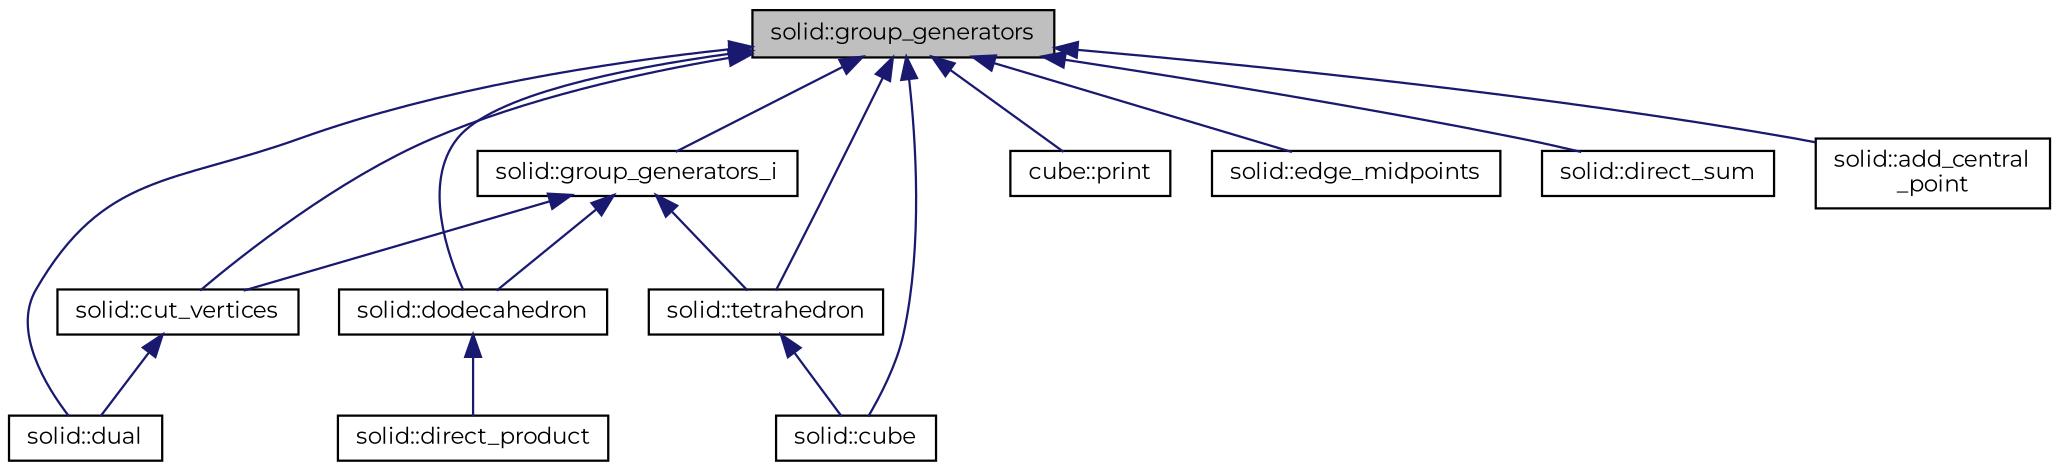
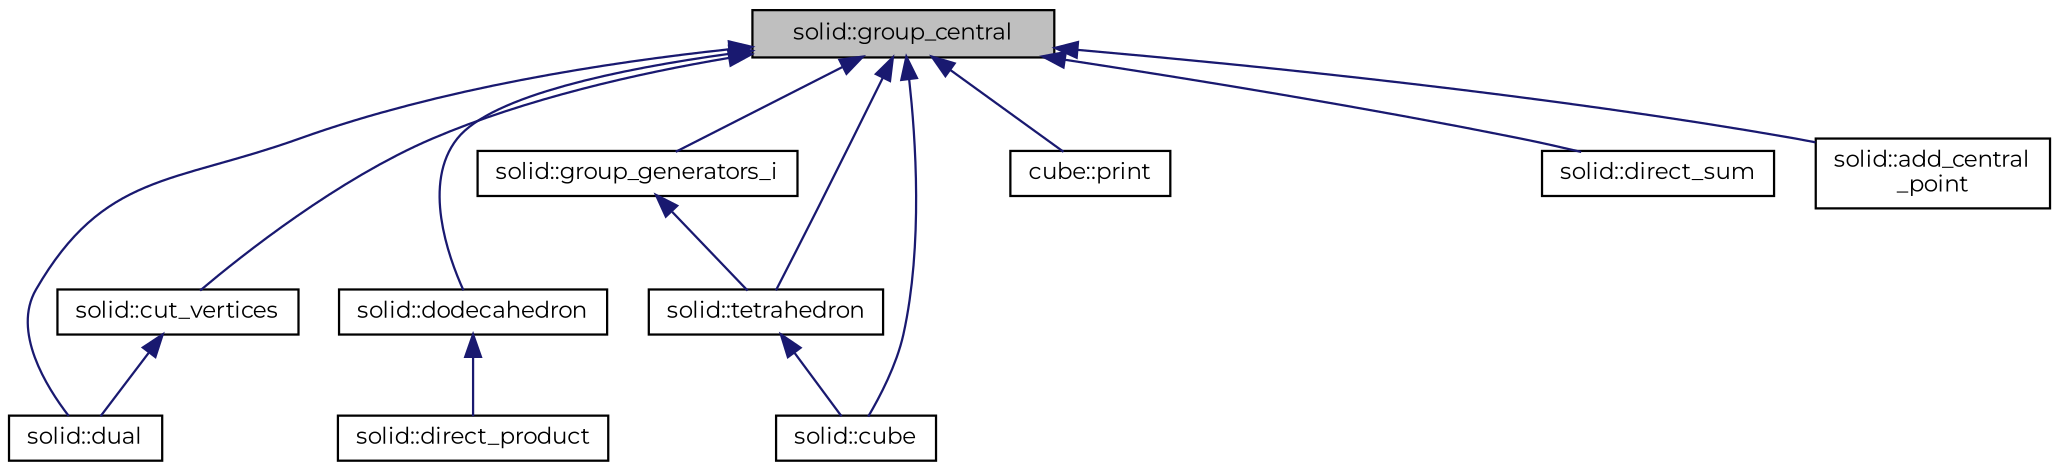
(903, 34) -> (903, 34)
(1356, 173) -> none
(397, 246) -> none
(546, 250) -> none
